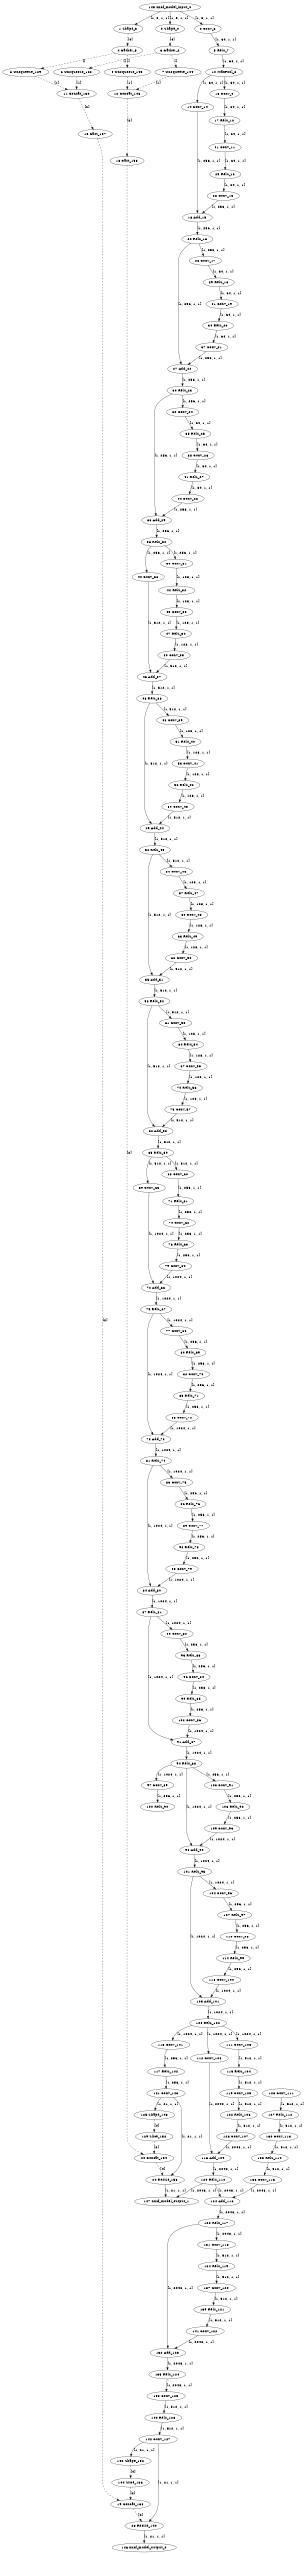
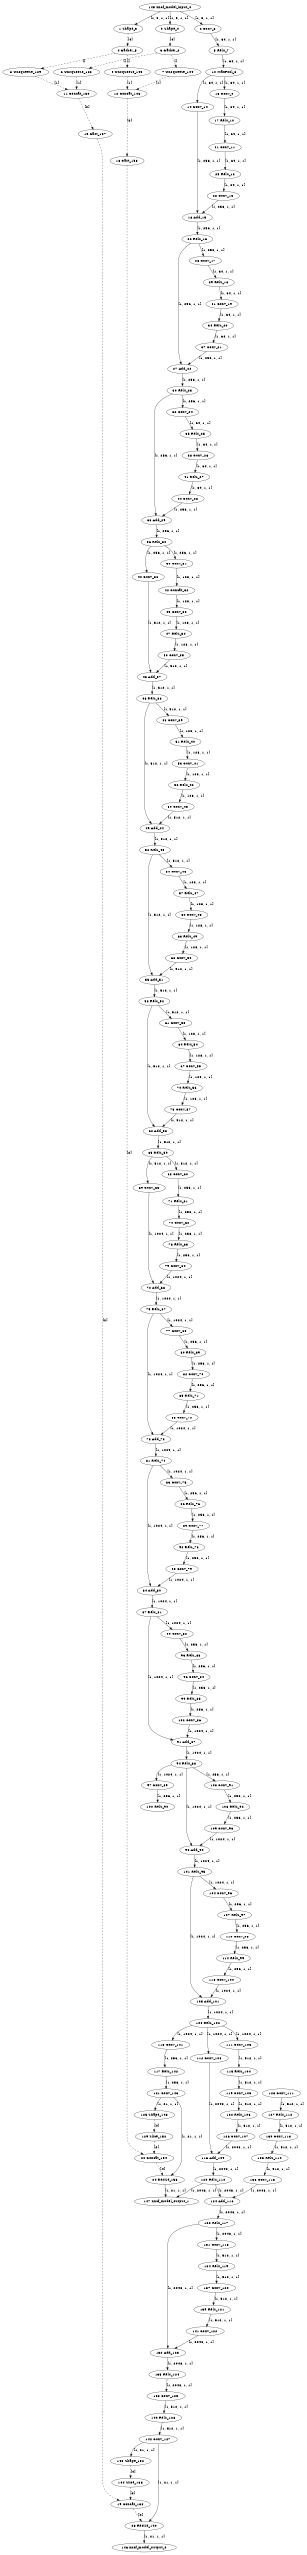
(177, 590) -> (177, 590)
